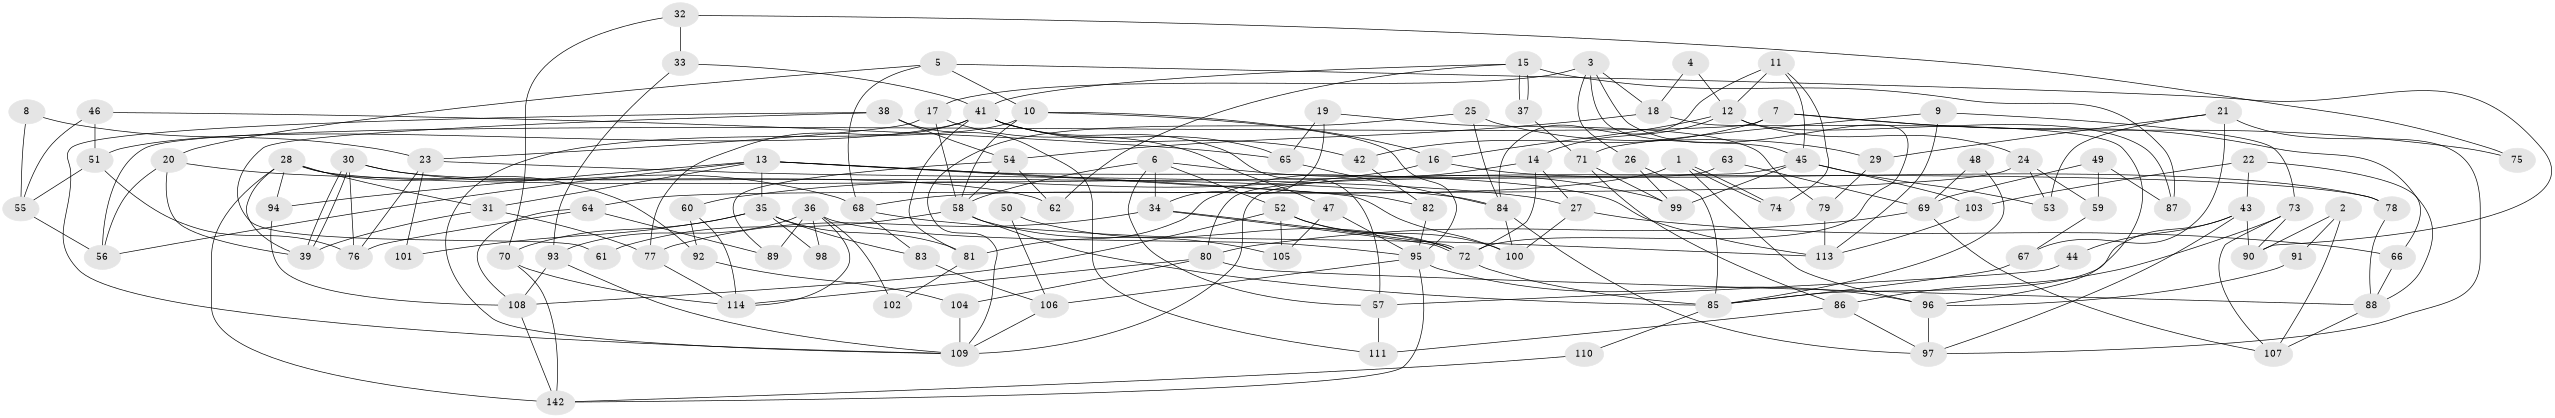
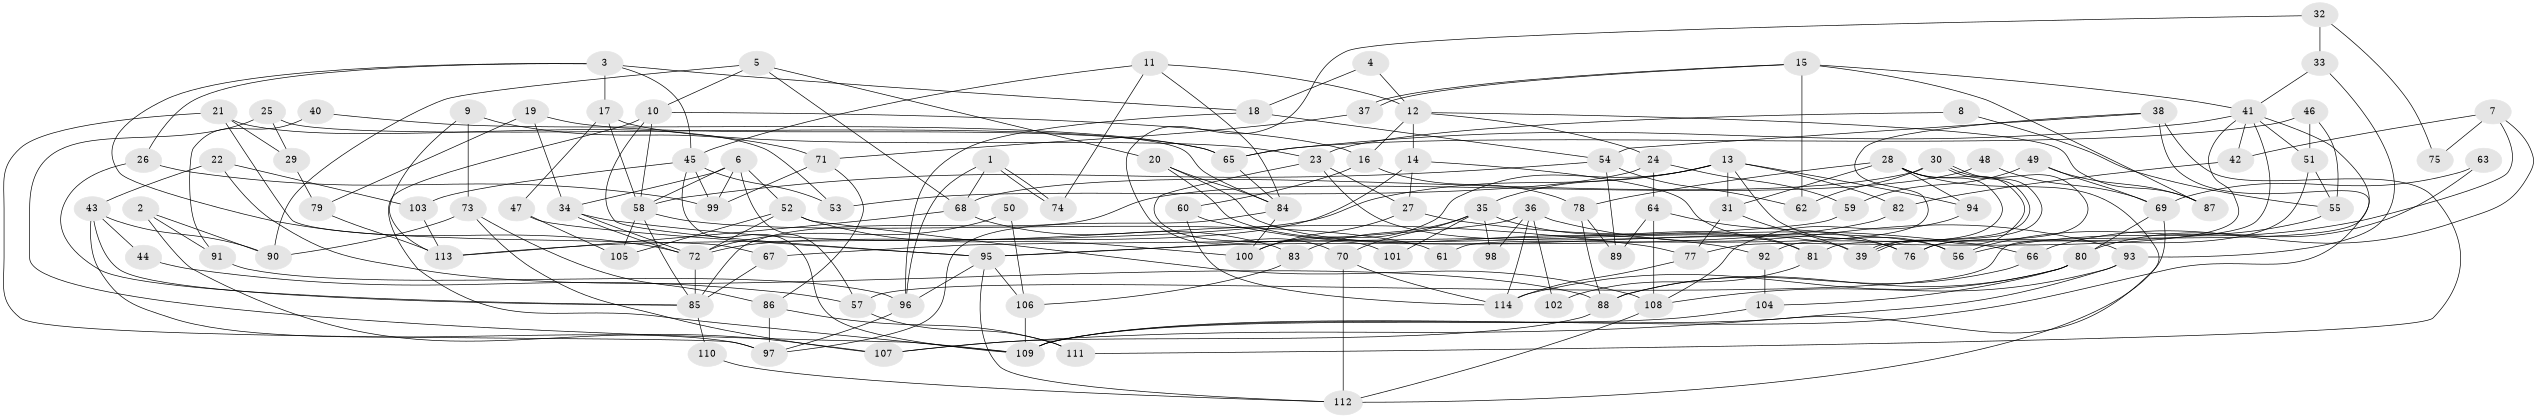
none -> (316, 112)
(789, 236) -> (1598, 233)
(556, 403) -> (1343, 403)
